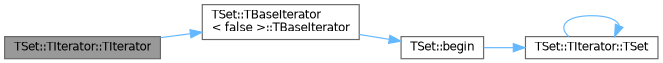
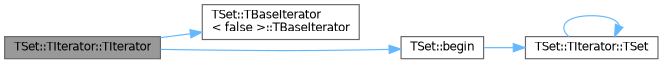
(374, 37) -> (275, 51)
